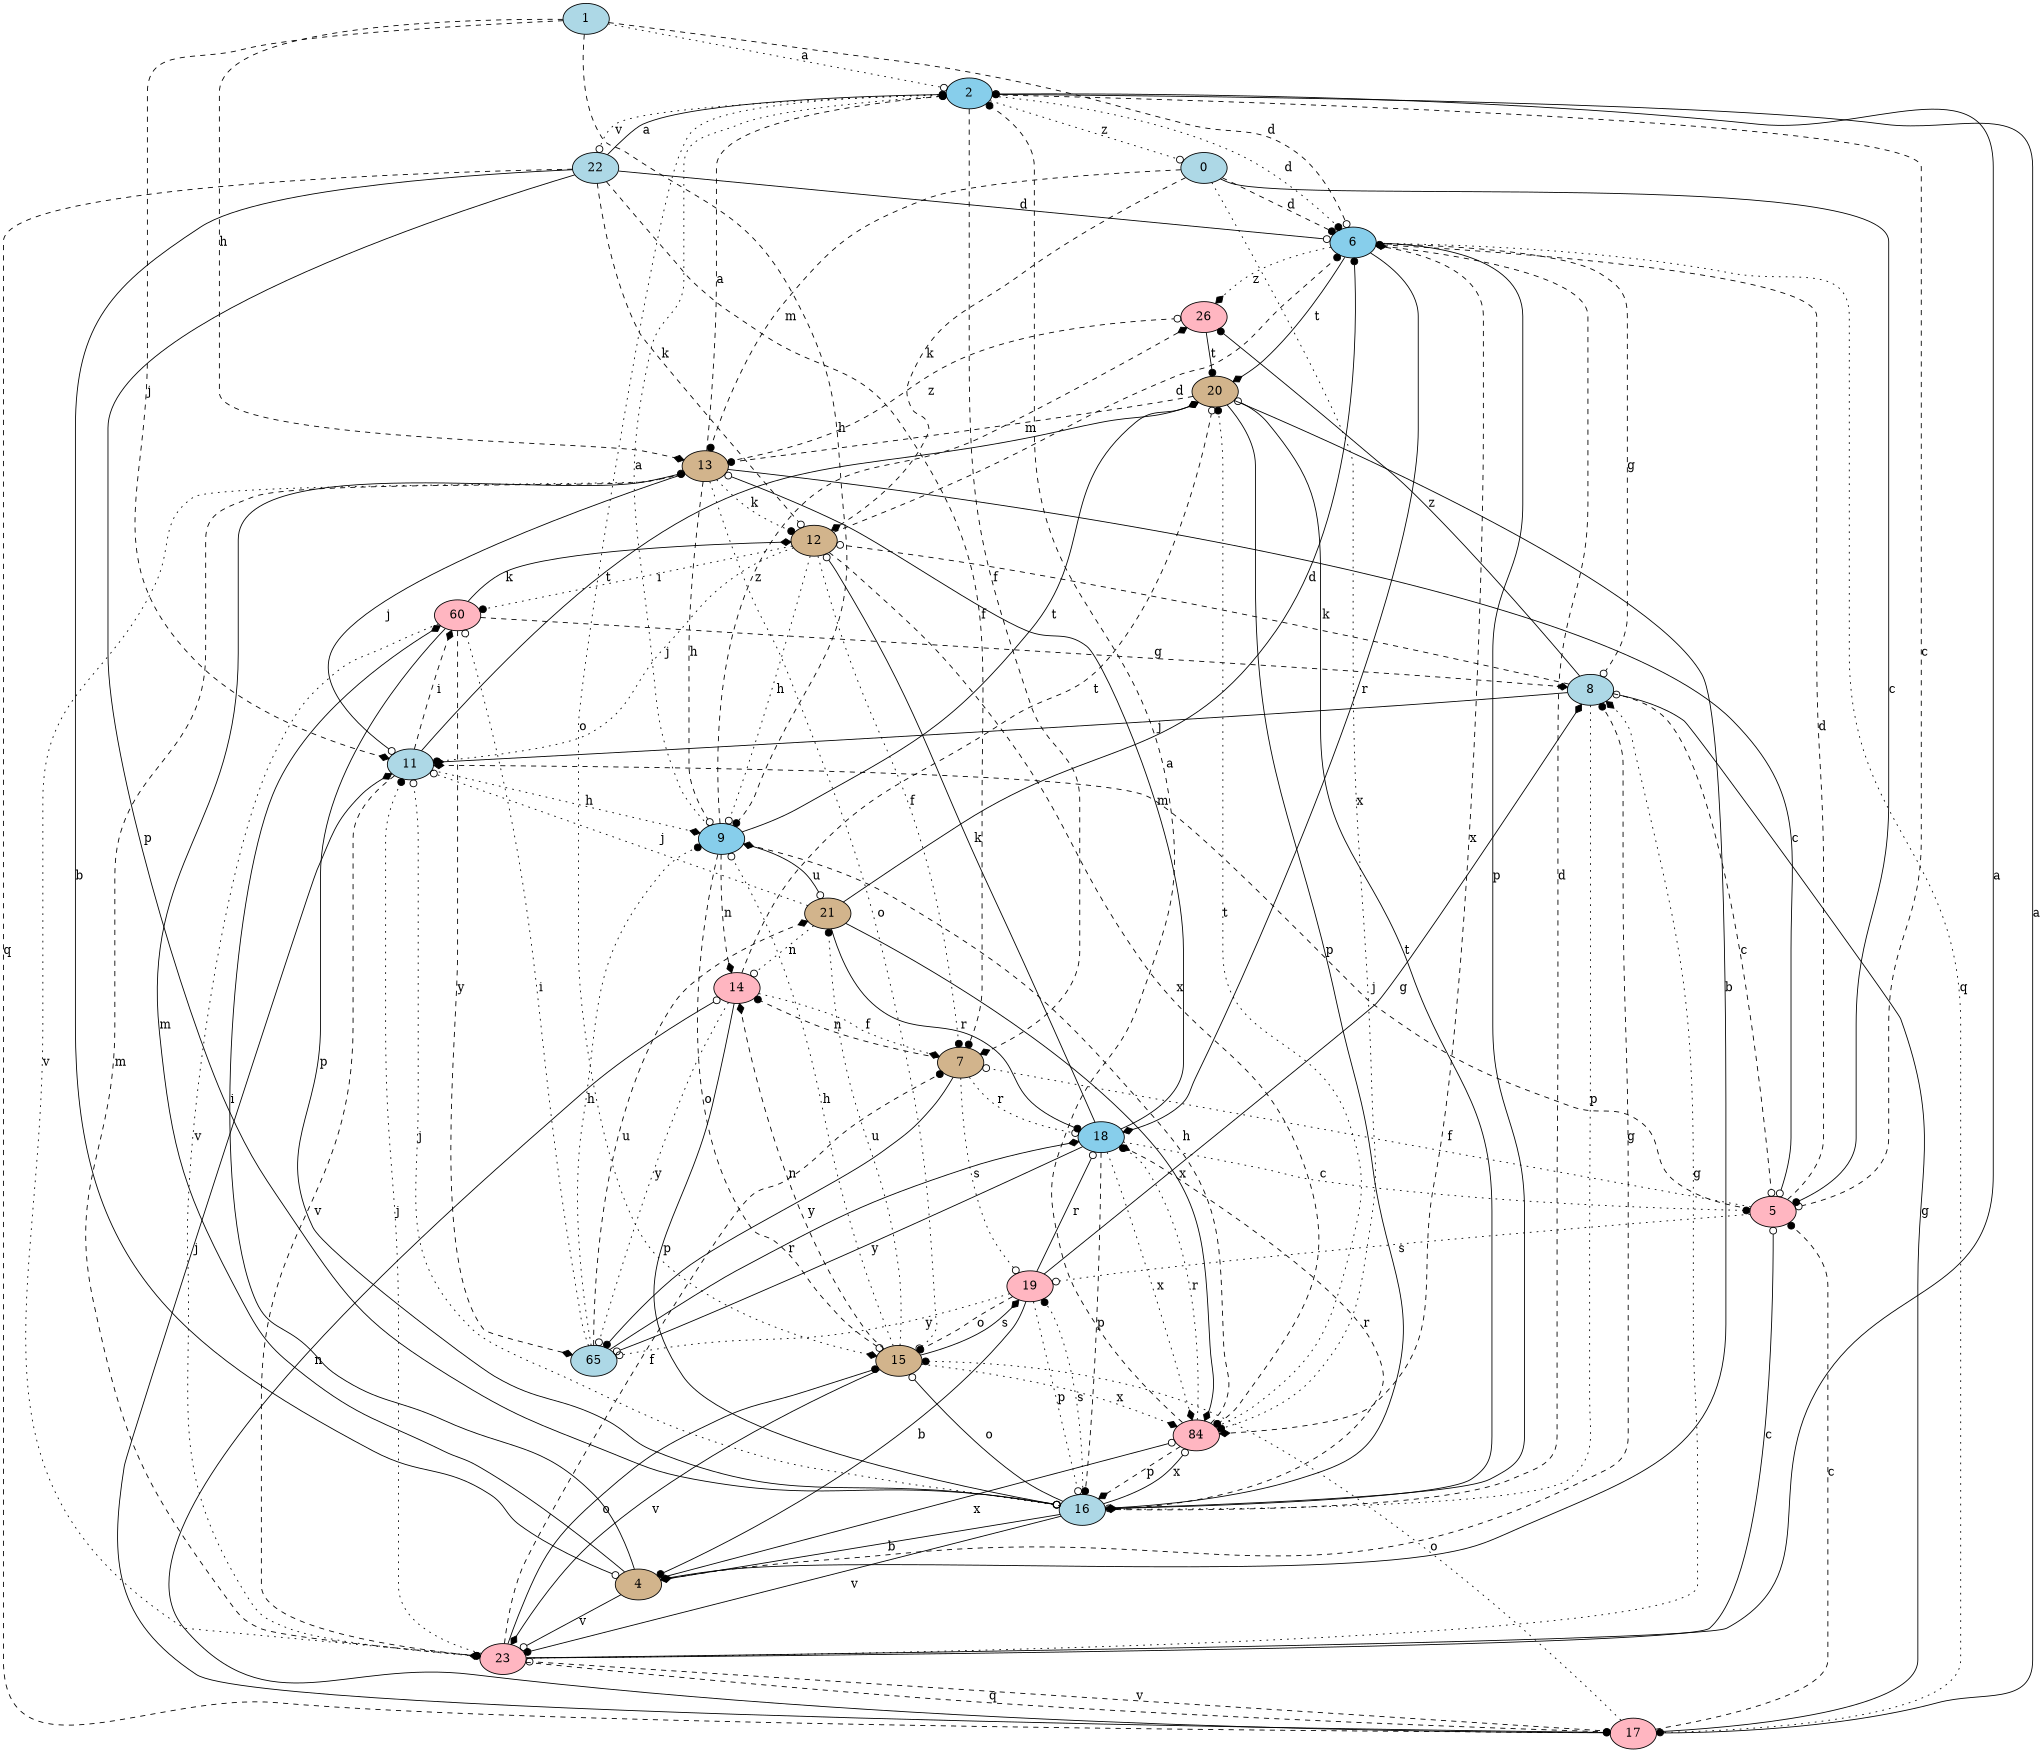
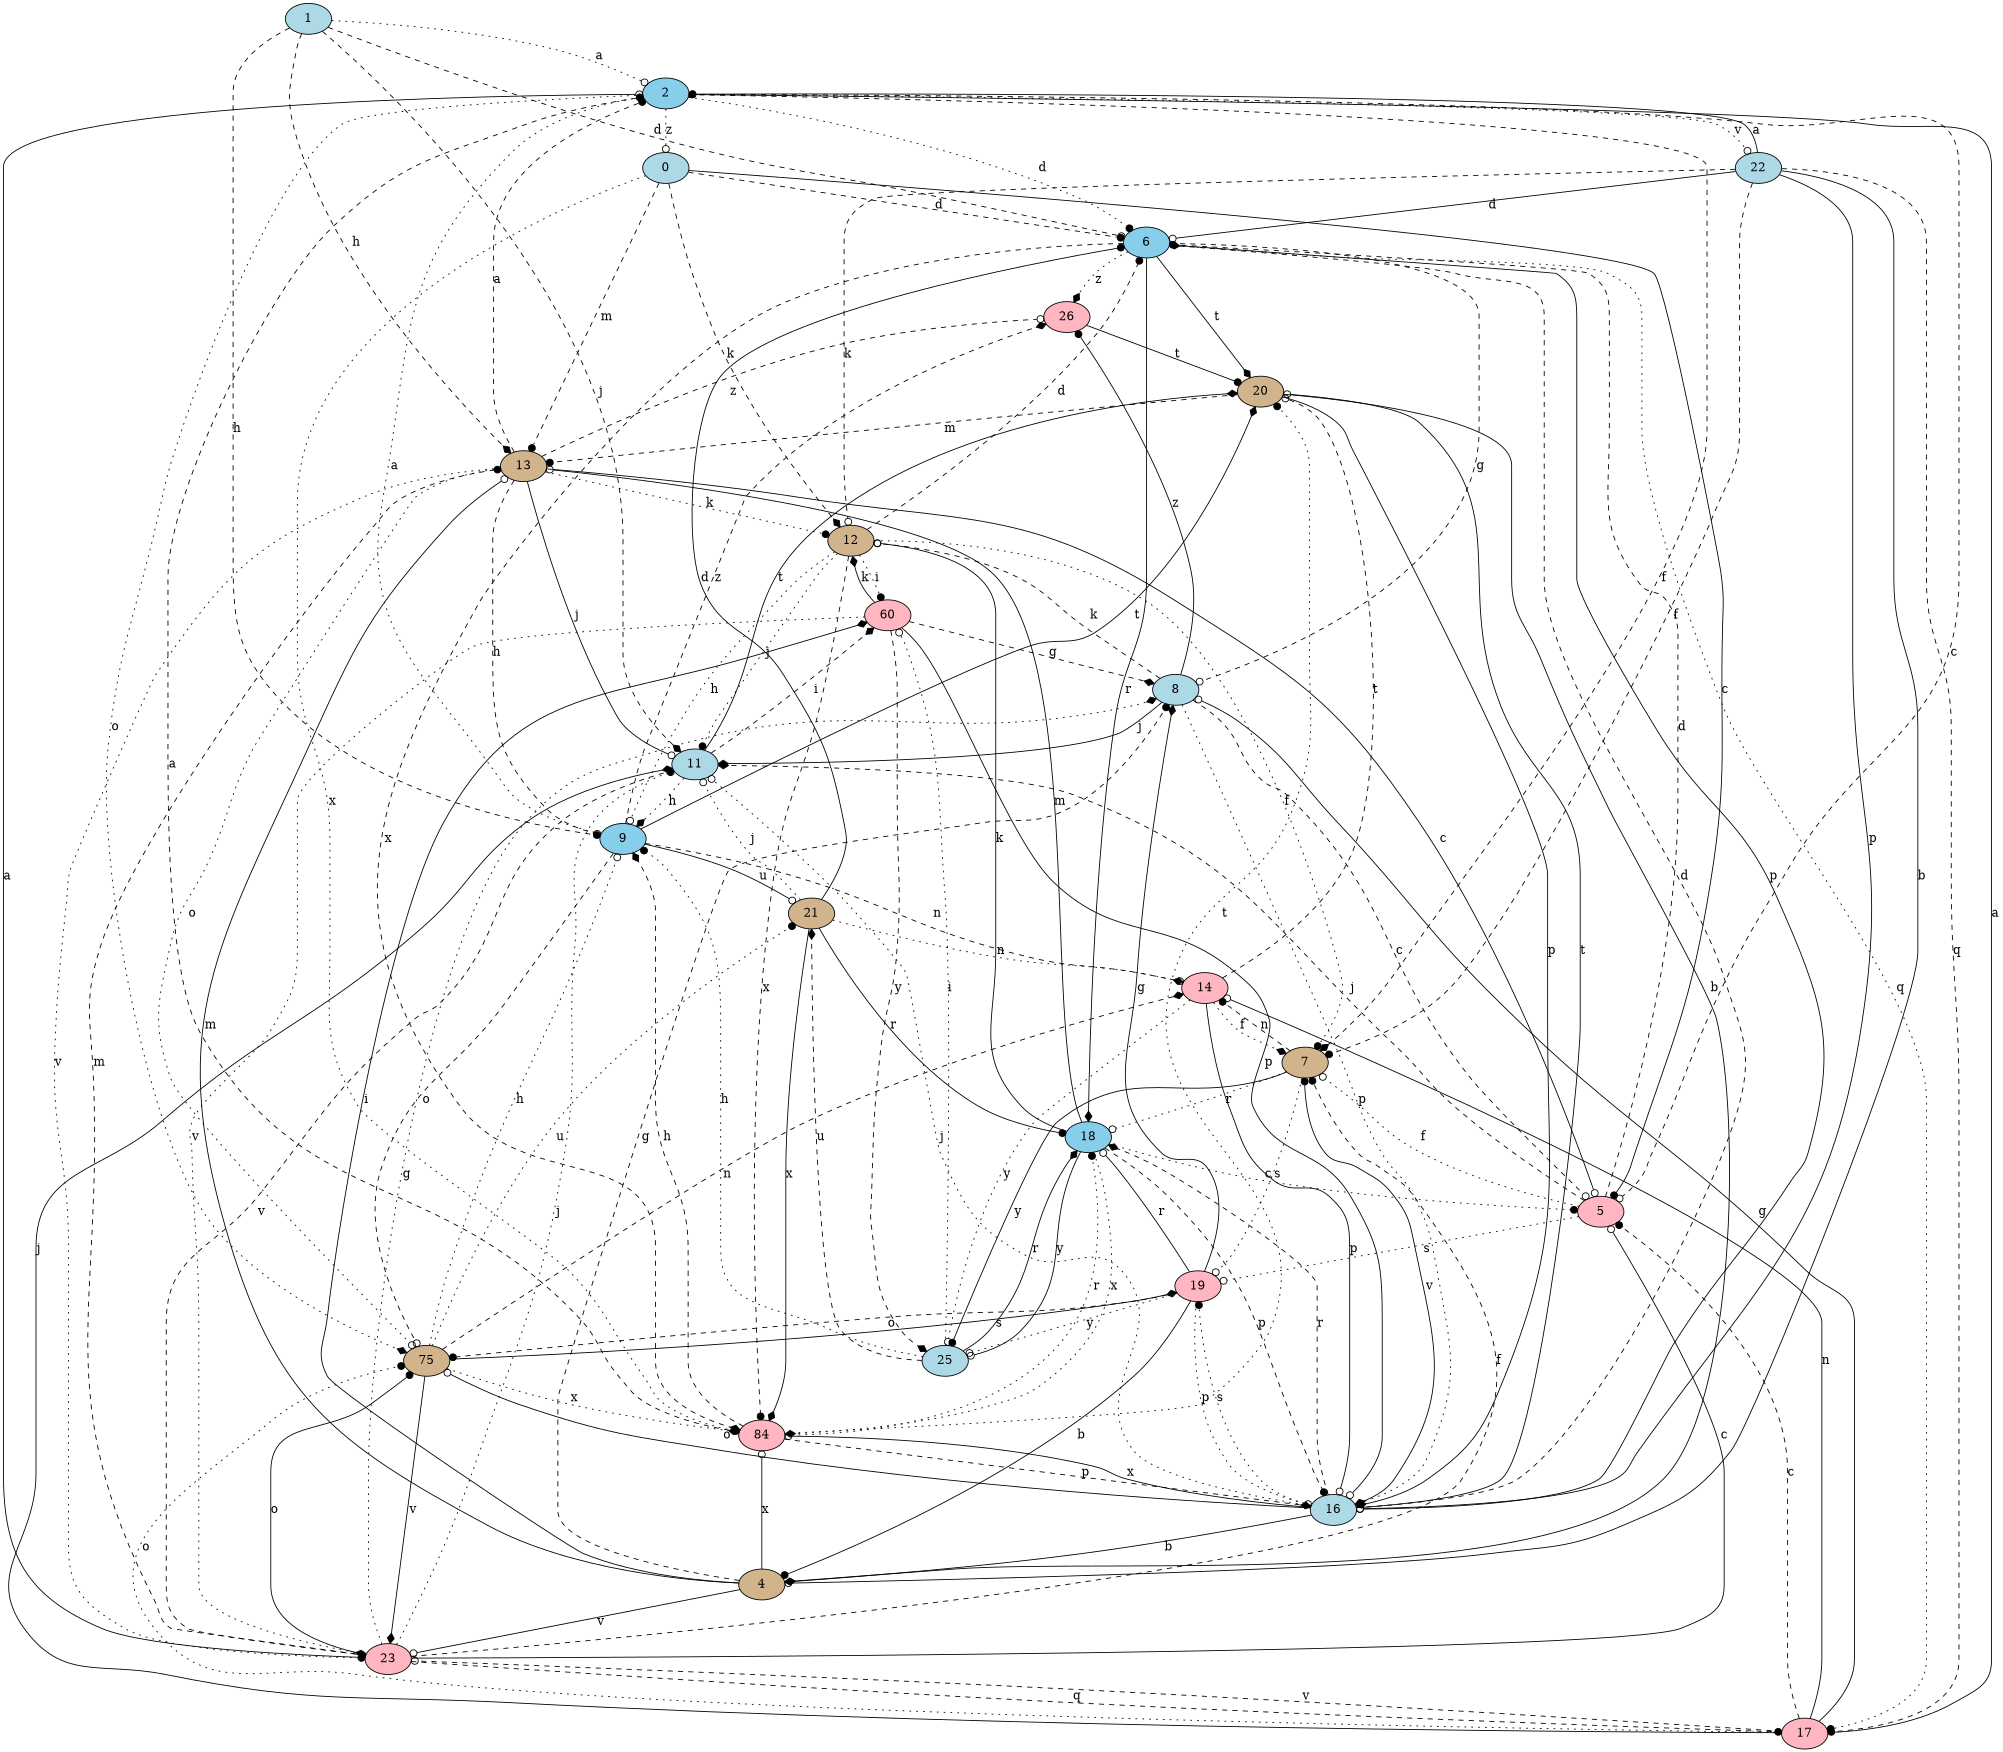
(594, 1361) -> (945, 1361)
(899, 1361) -> (427, 1361)
(796, 1584) -> (1423, 1286)
